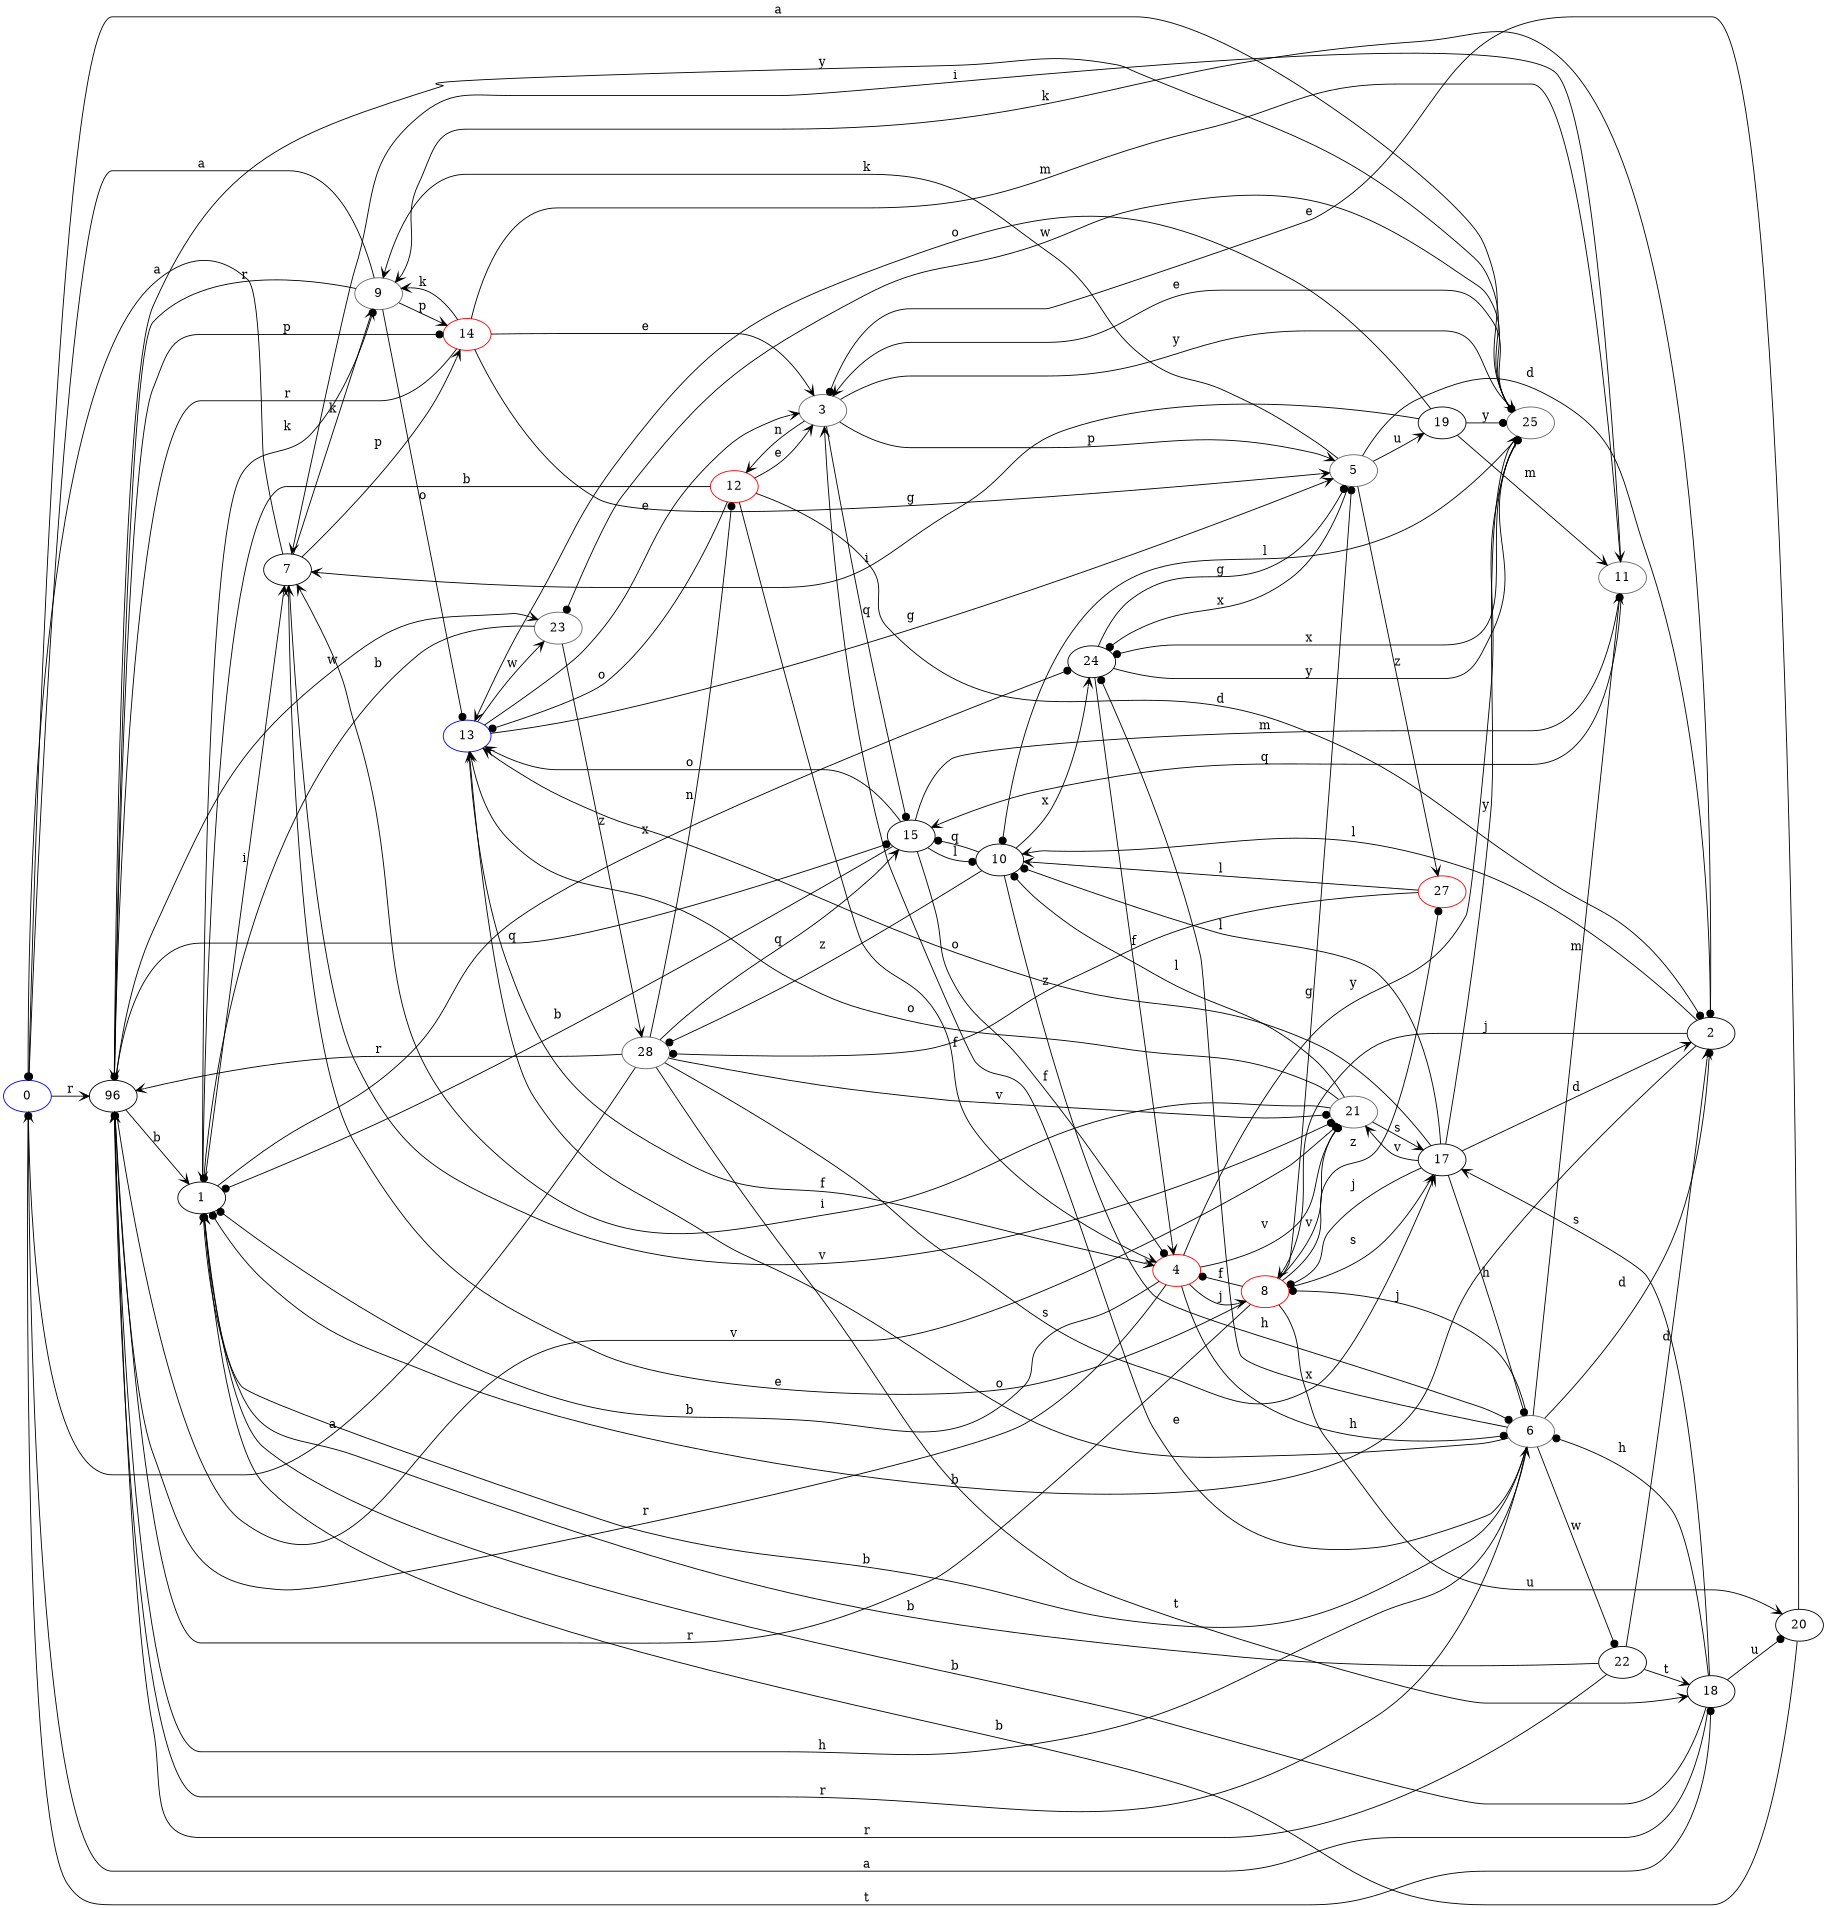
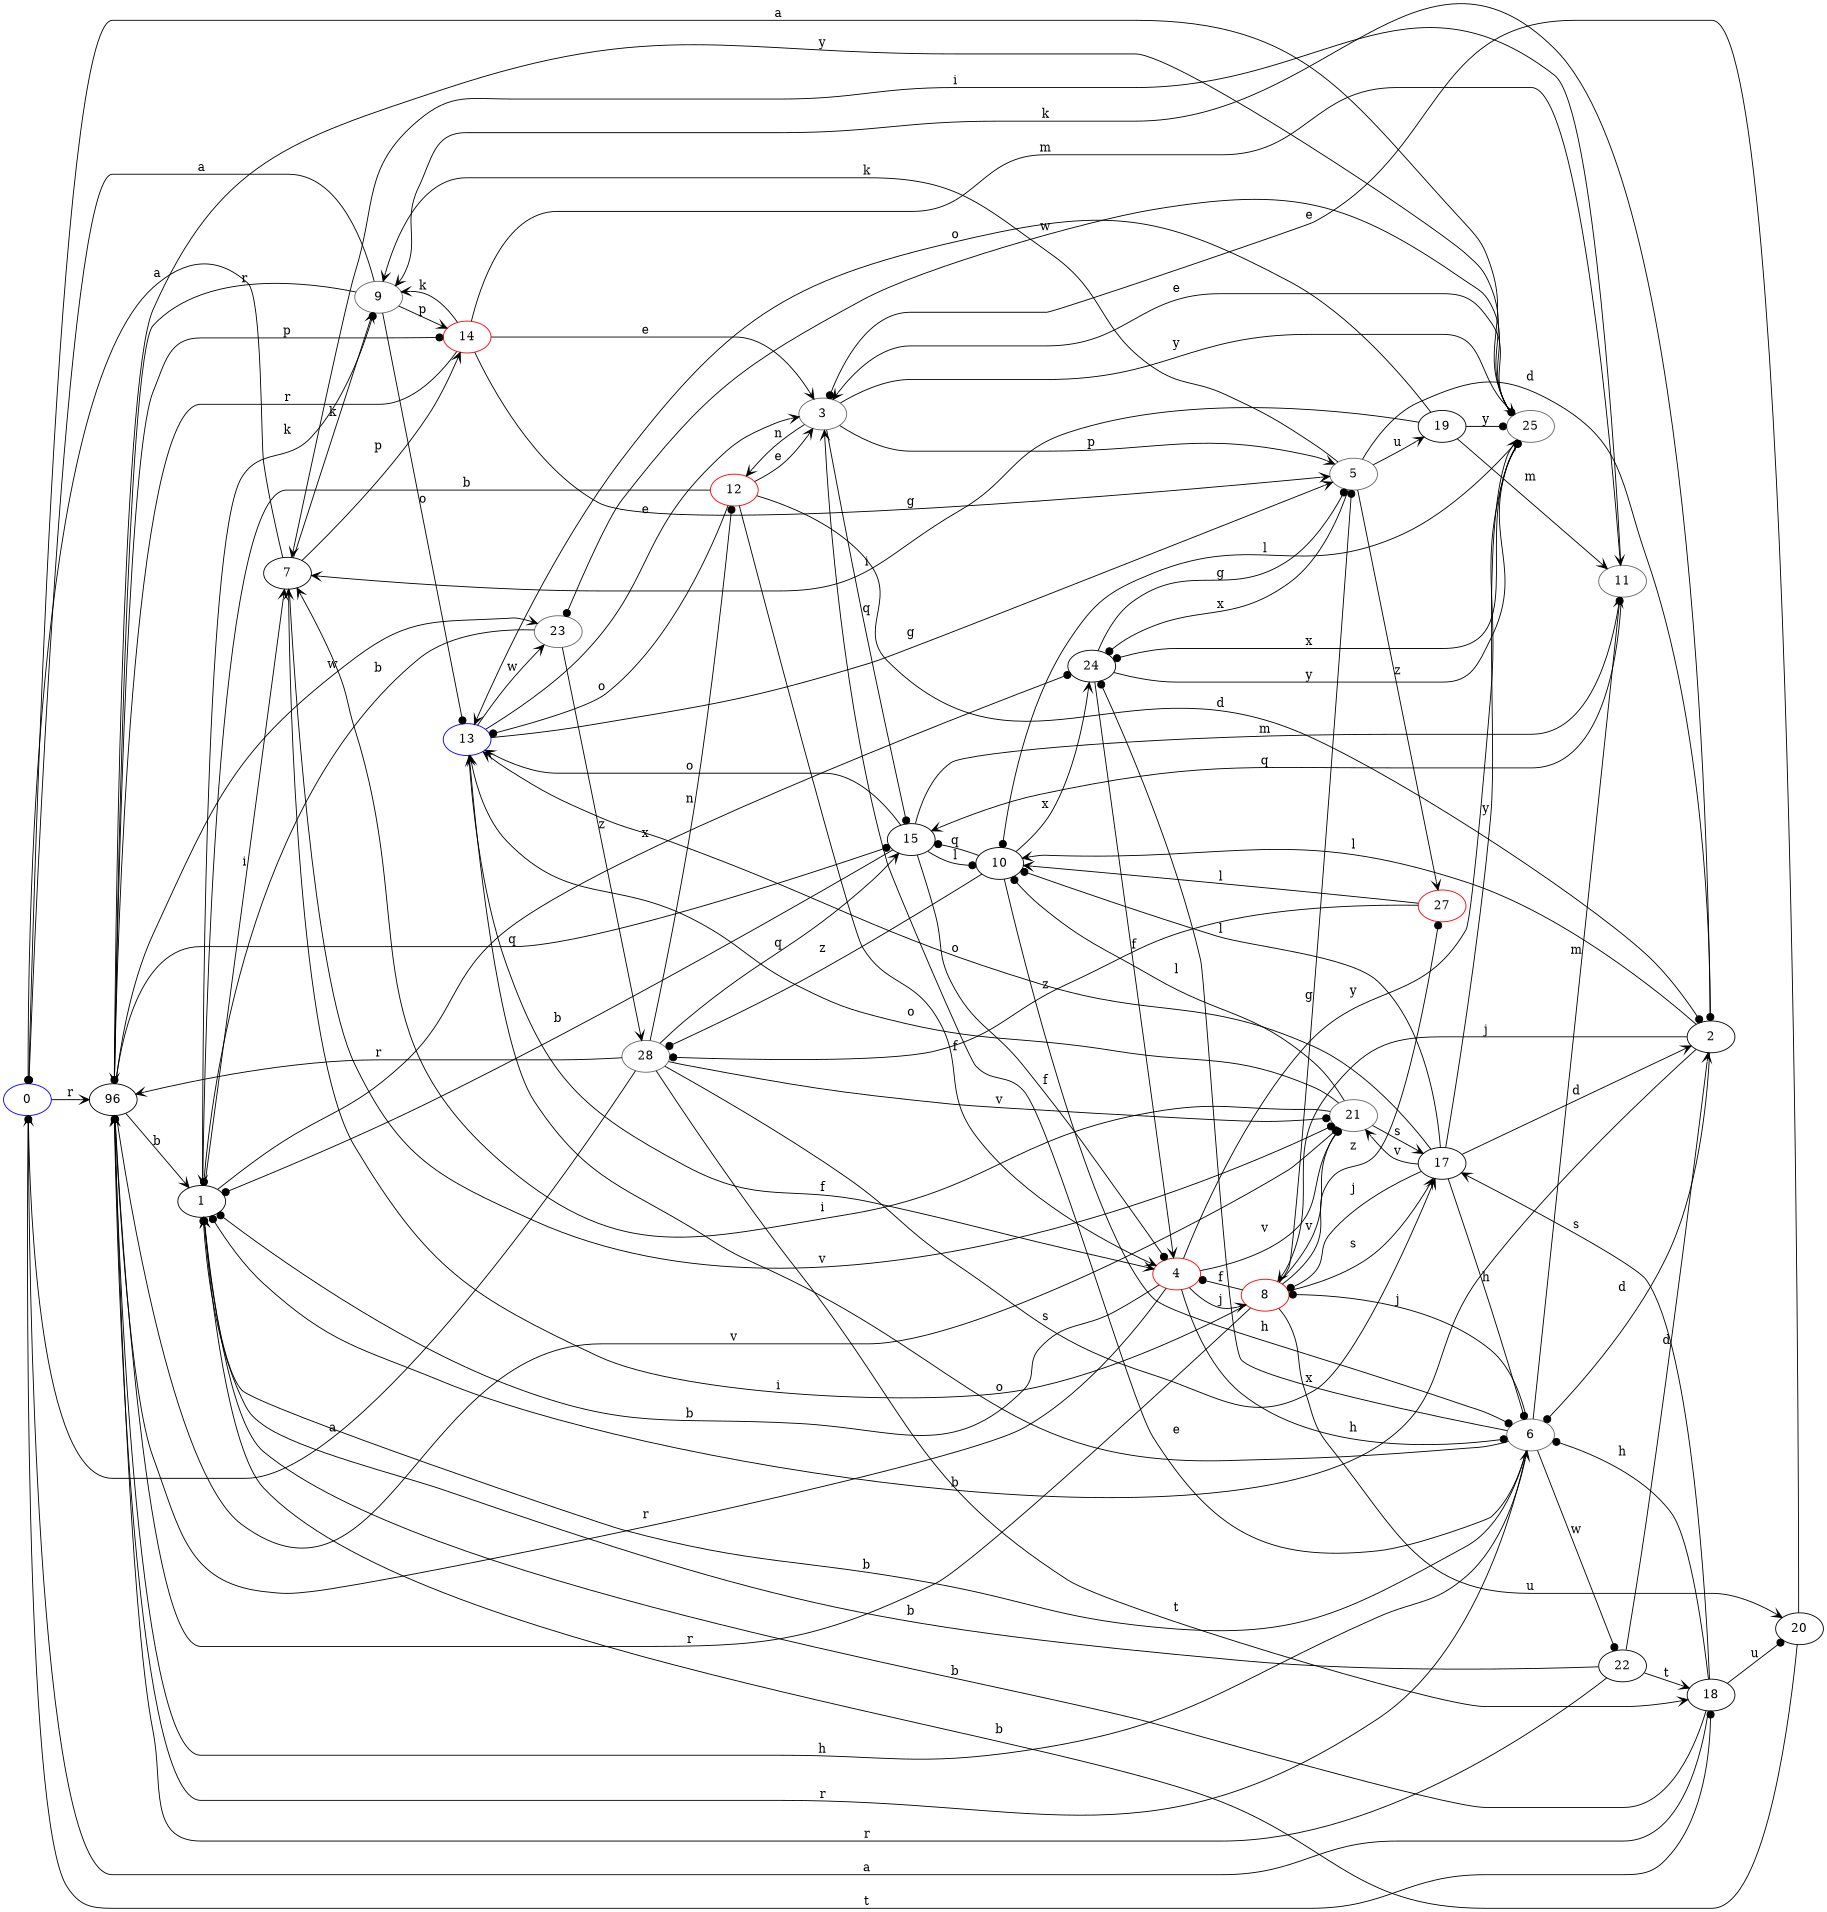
(1665, 1255) -> (1669, 1252)
(779, 1382) -> (779, 1386)
